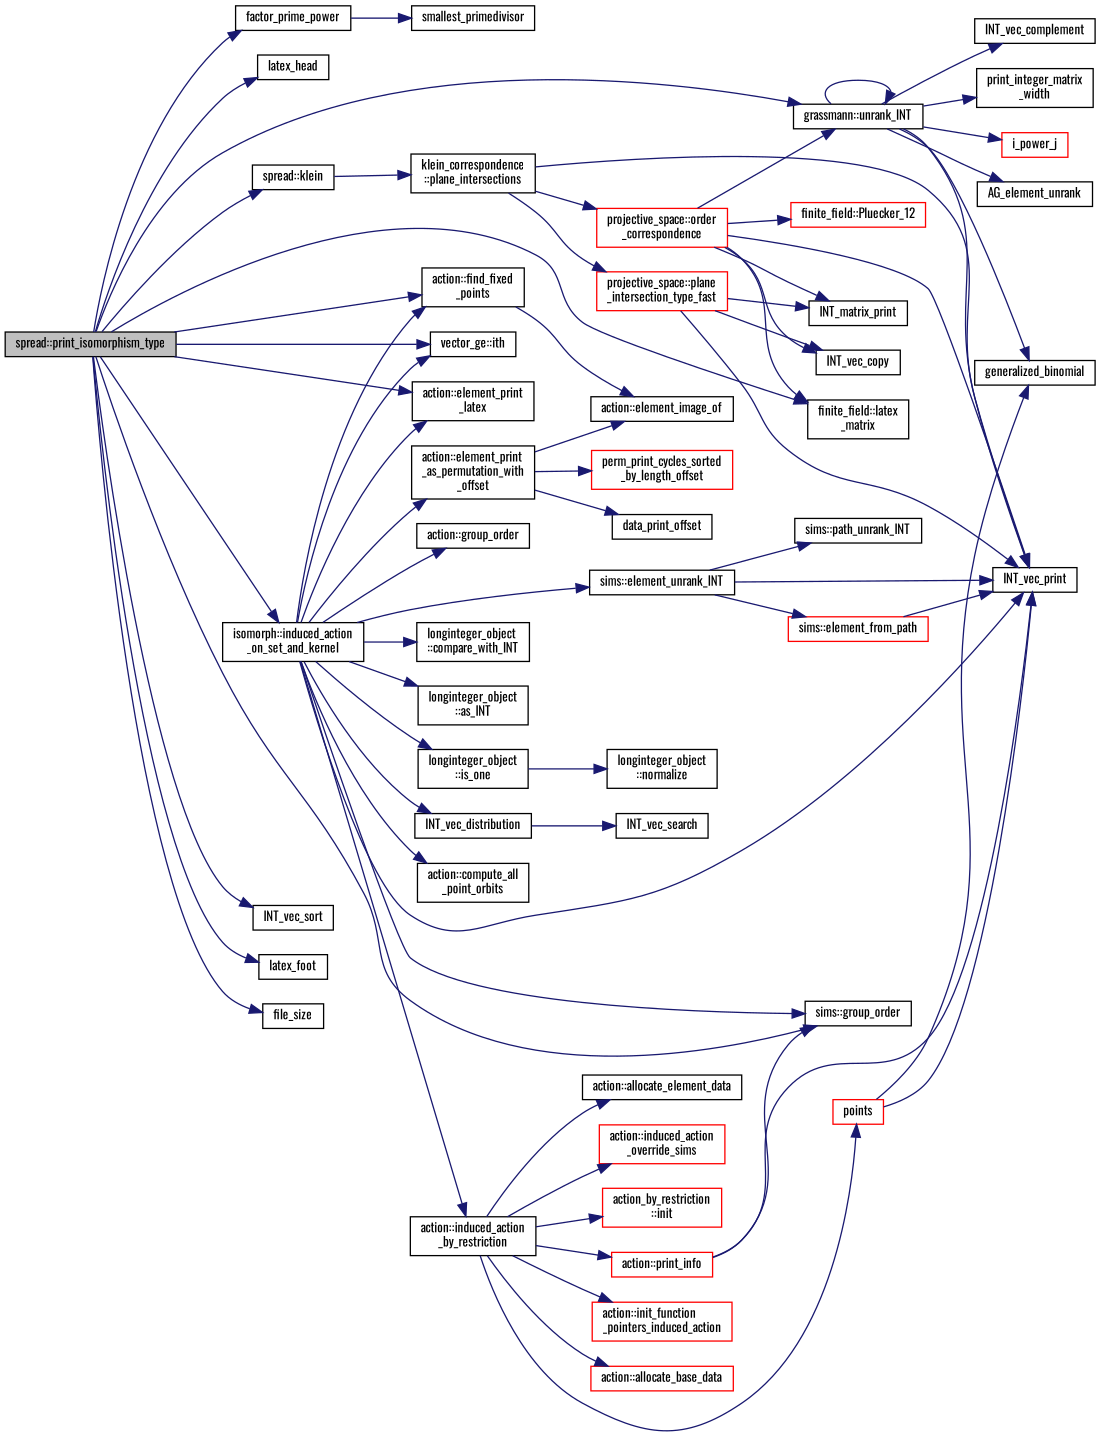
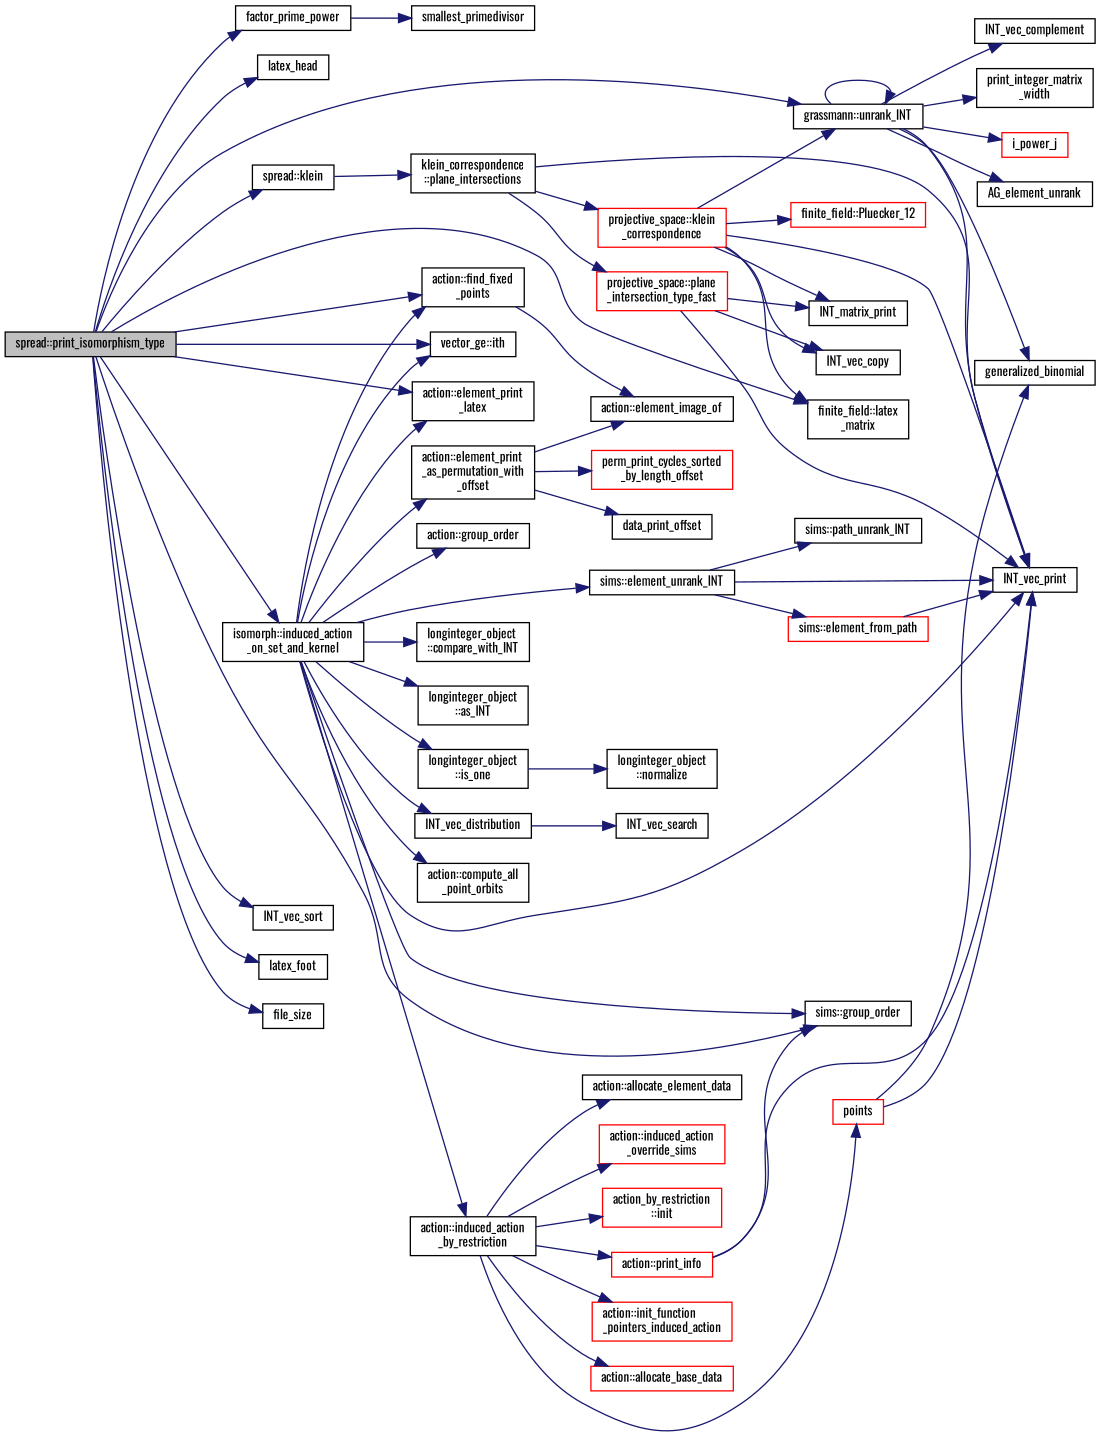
(662, 228) -> (662, 228)
